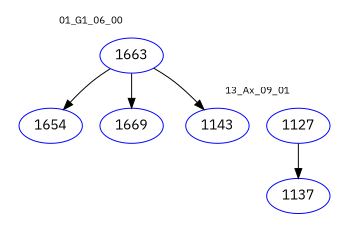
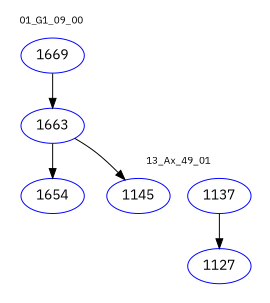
(91, 21) -> (52, 21)
(132, 86) -> (53, 86)
(258, 91) -> (179, 161)
(217, 126) -> (138, 196)
(298, 156) -> (219, 226)
